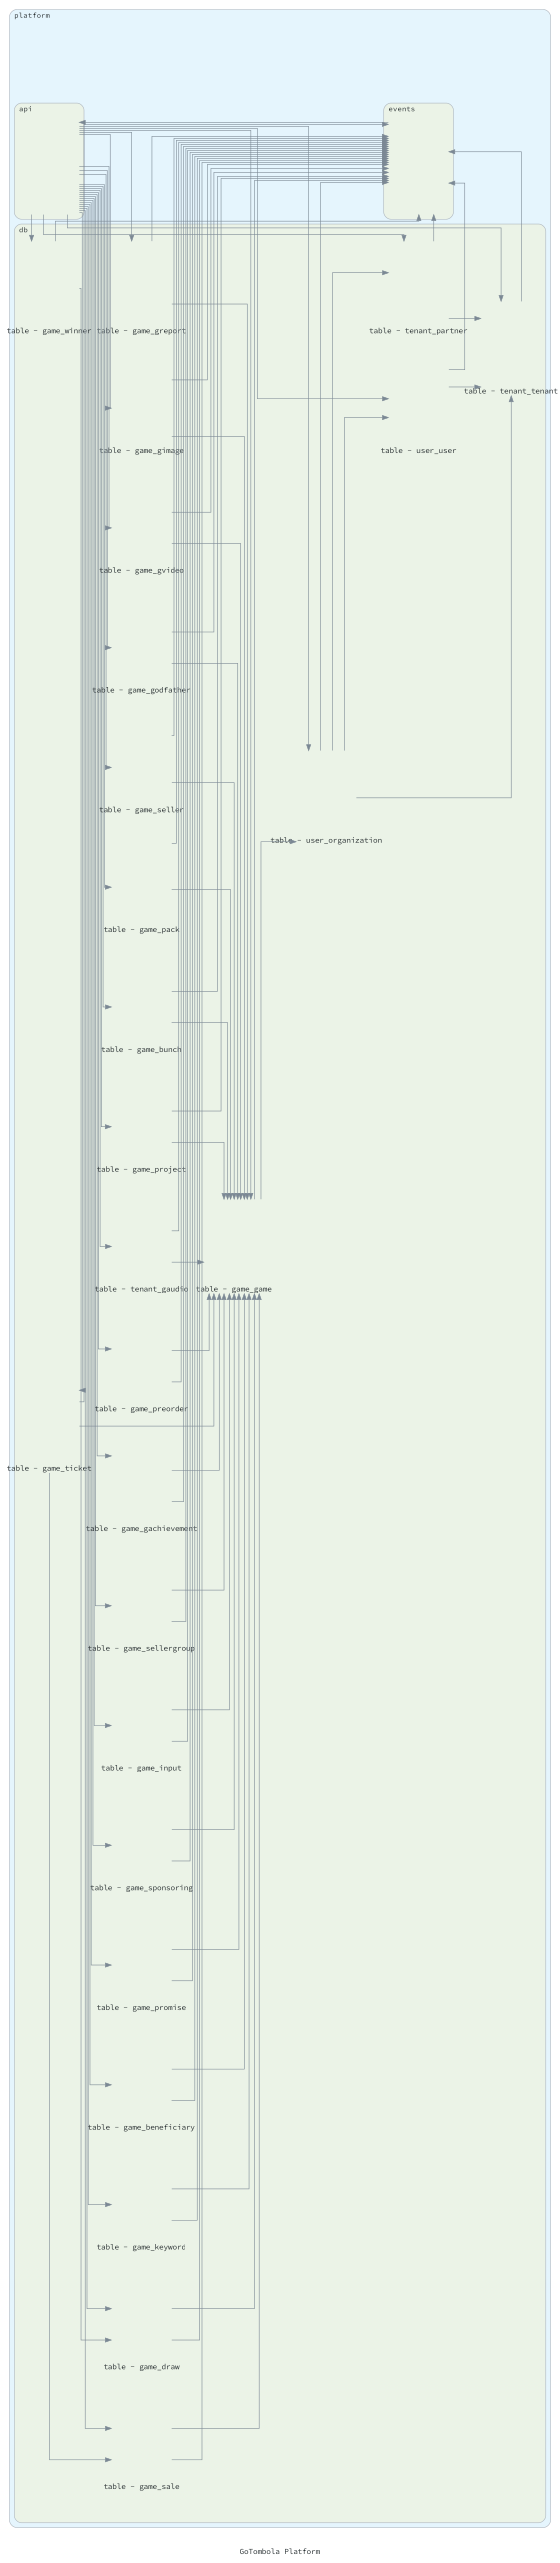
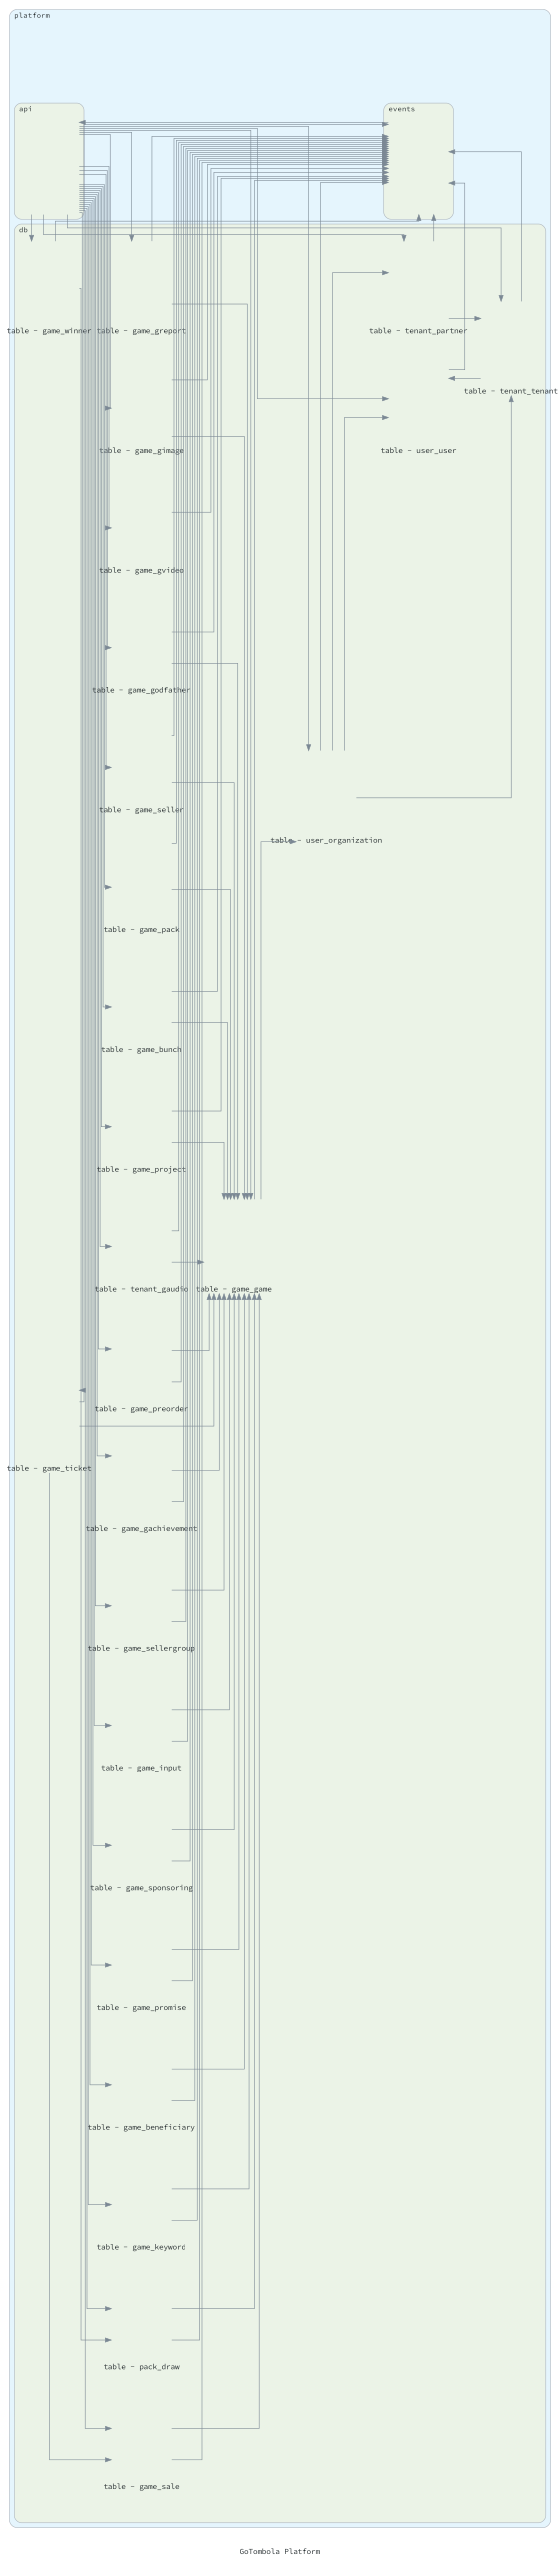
(462, 387) -> (468, 378)
(241, 654) -> none
(142, 2324) -> (142, 2324)
